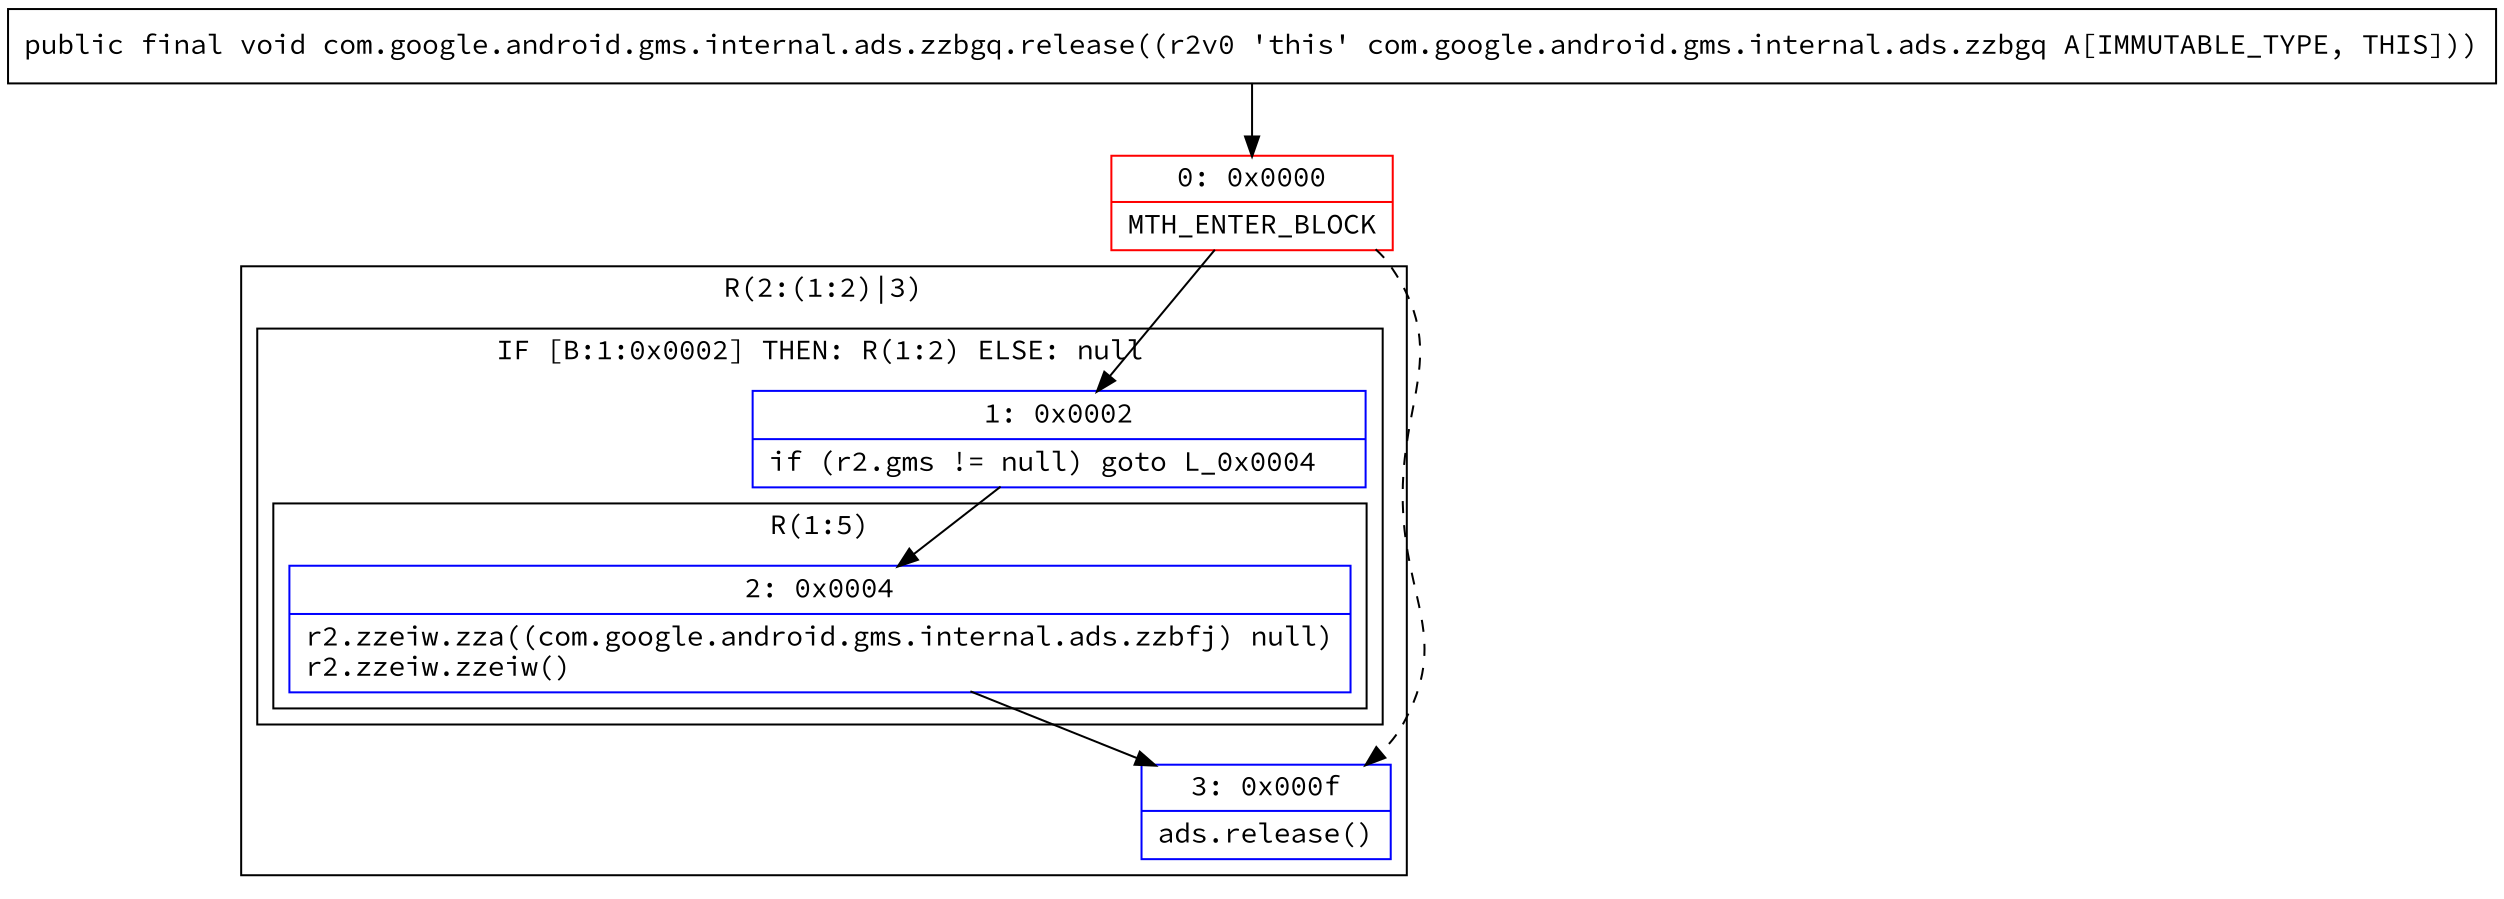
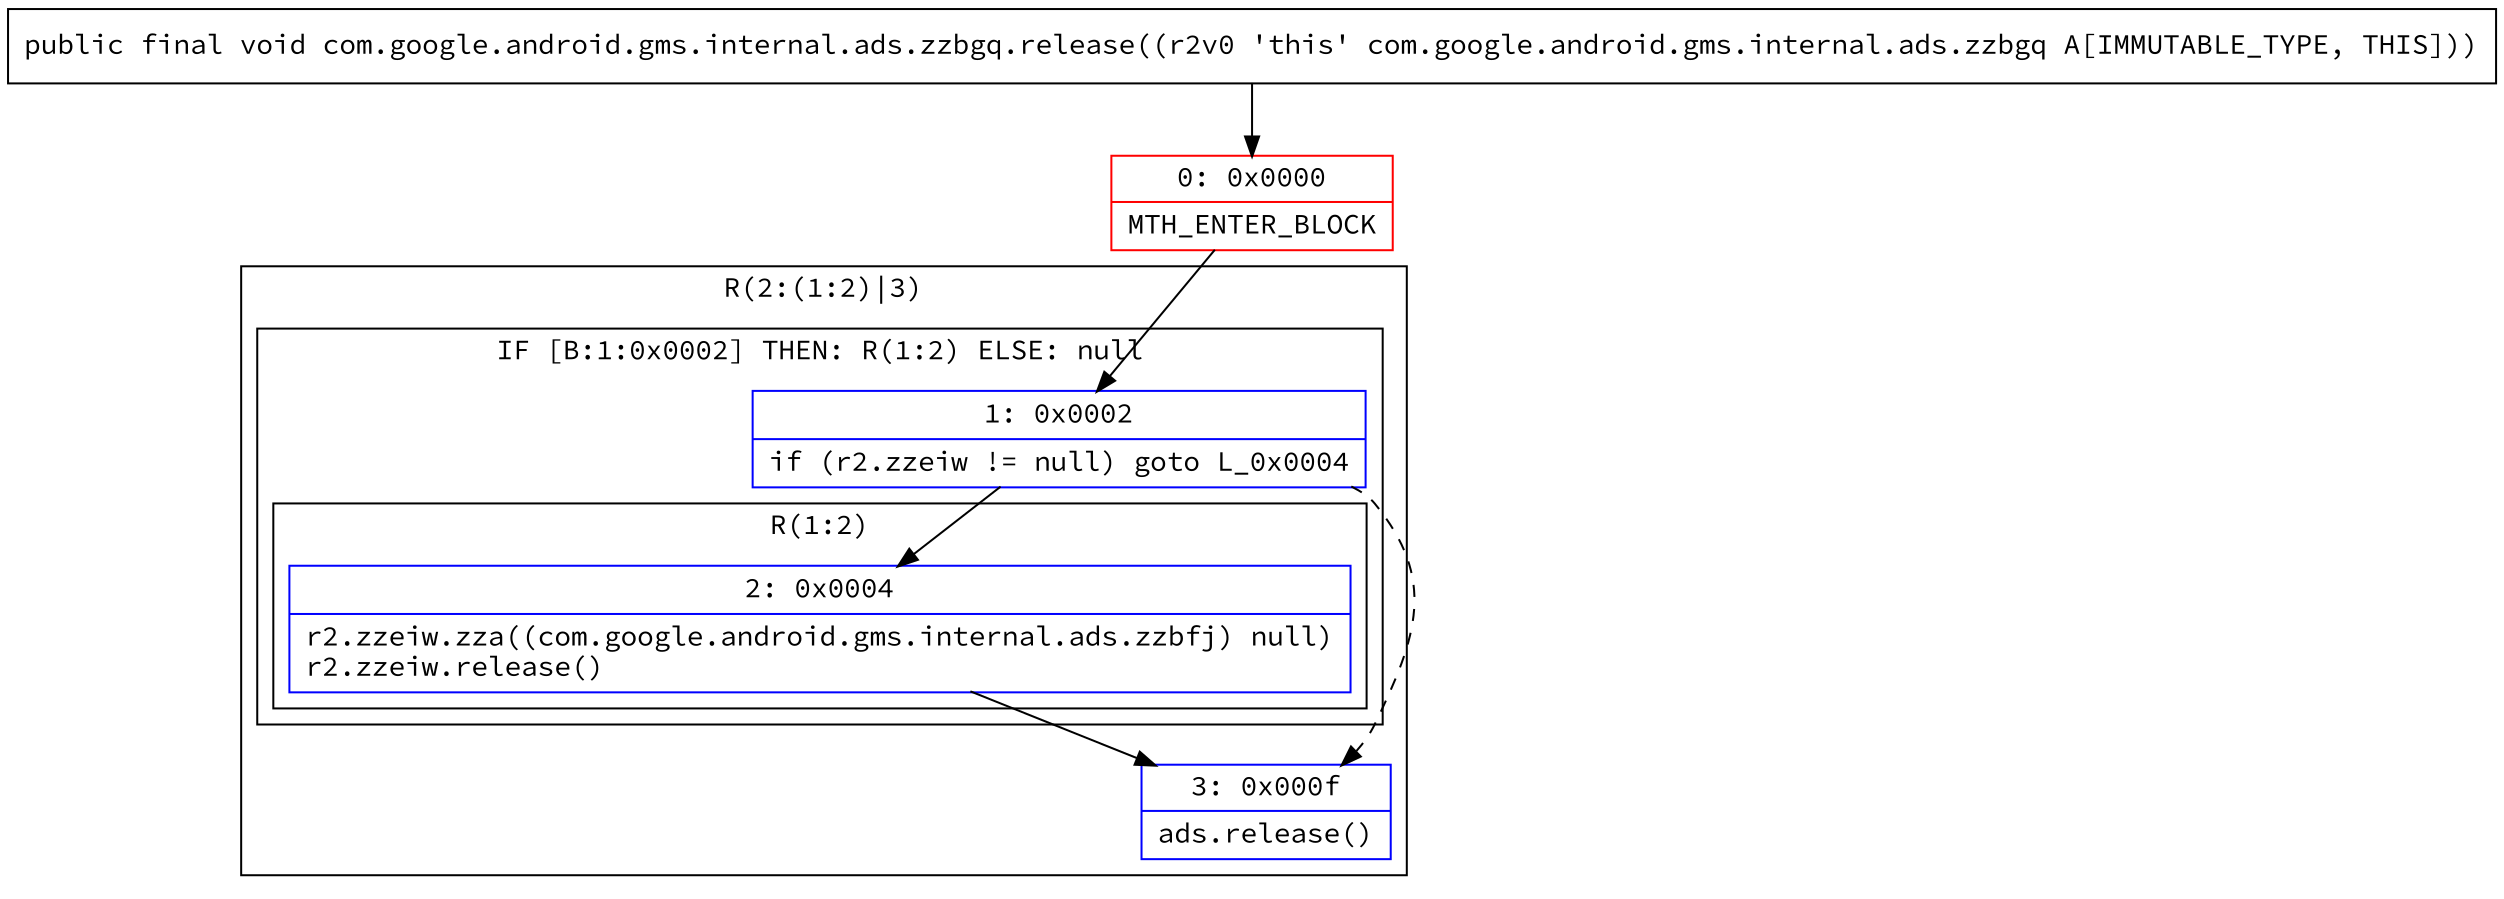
(1043, 462) -> (1059, 462)
(820, 527) -> (820, 527)
(1422, 618) -> (1413, 614)
(439, 667) -> (455, 667)
